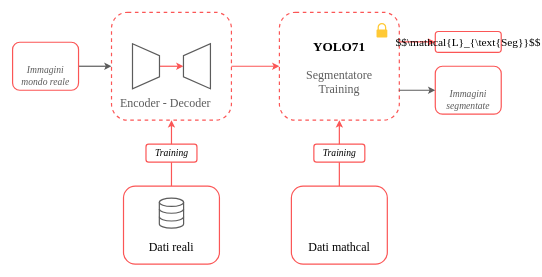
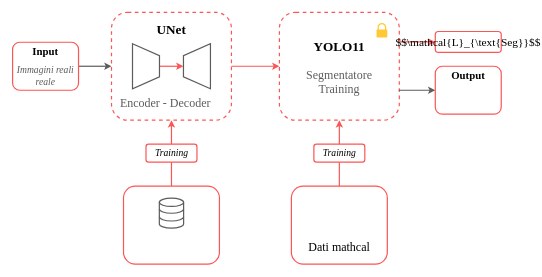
none -> (171, 30)
(339, 47) -> (339, 47)
none -> (45, 51)
(45, 75) -> (45, 75)
none -> (468, 75)
(468, 99) -> none
(171, 246) -> none
